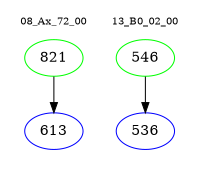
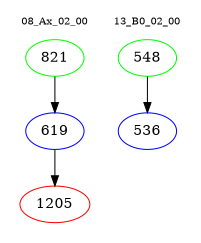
(54, 22) -> (55, 22)
(145, 58) -> (147, 58)
(54, 131) -> (55, 131)
none -> (55, 204)
